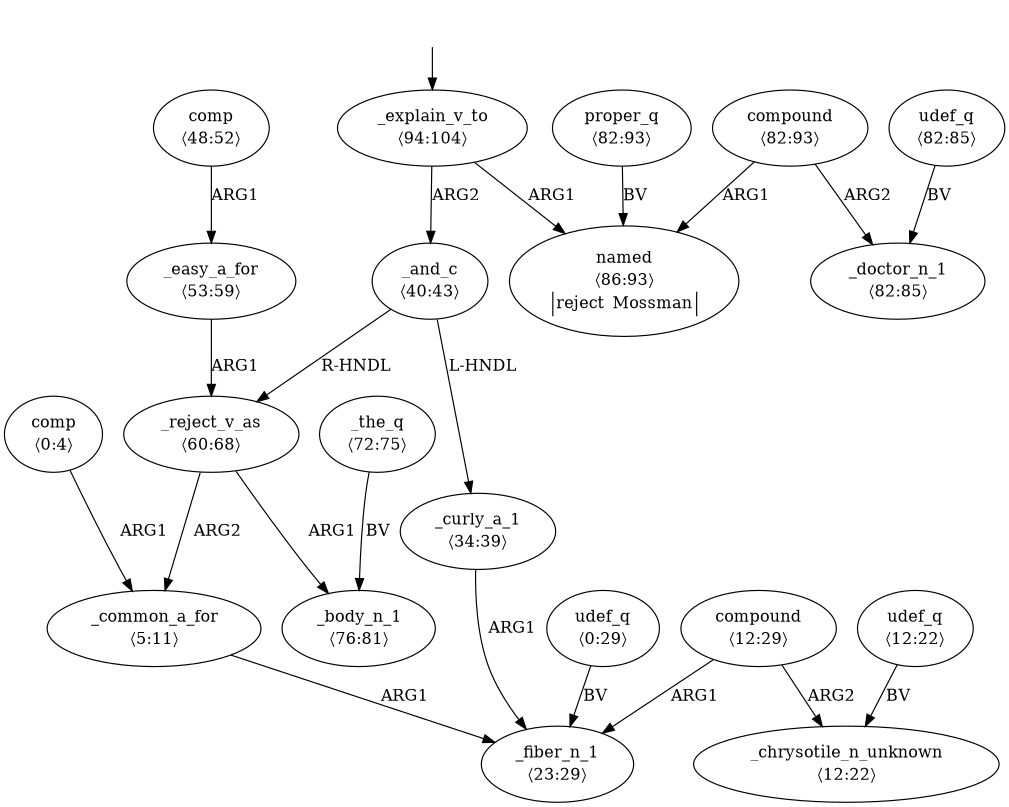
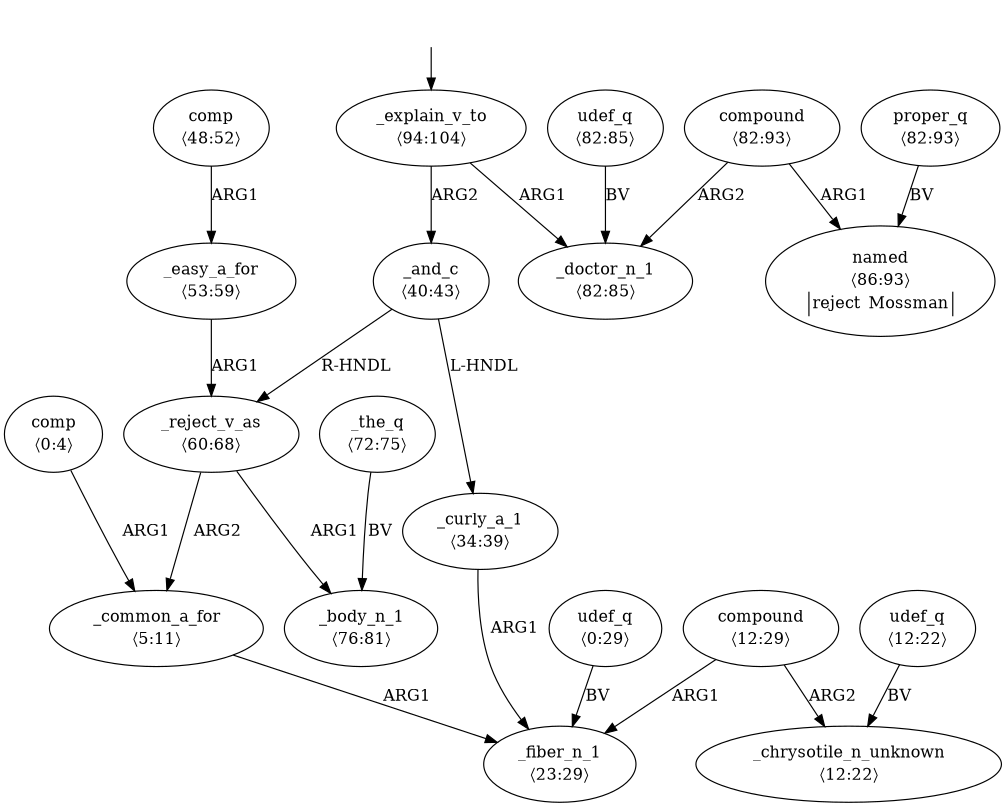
(515, 194) -> (514, 201)
